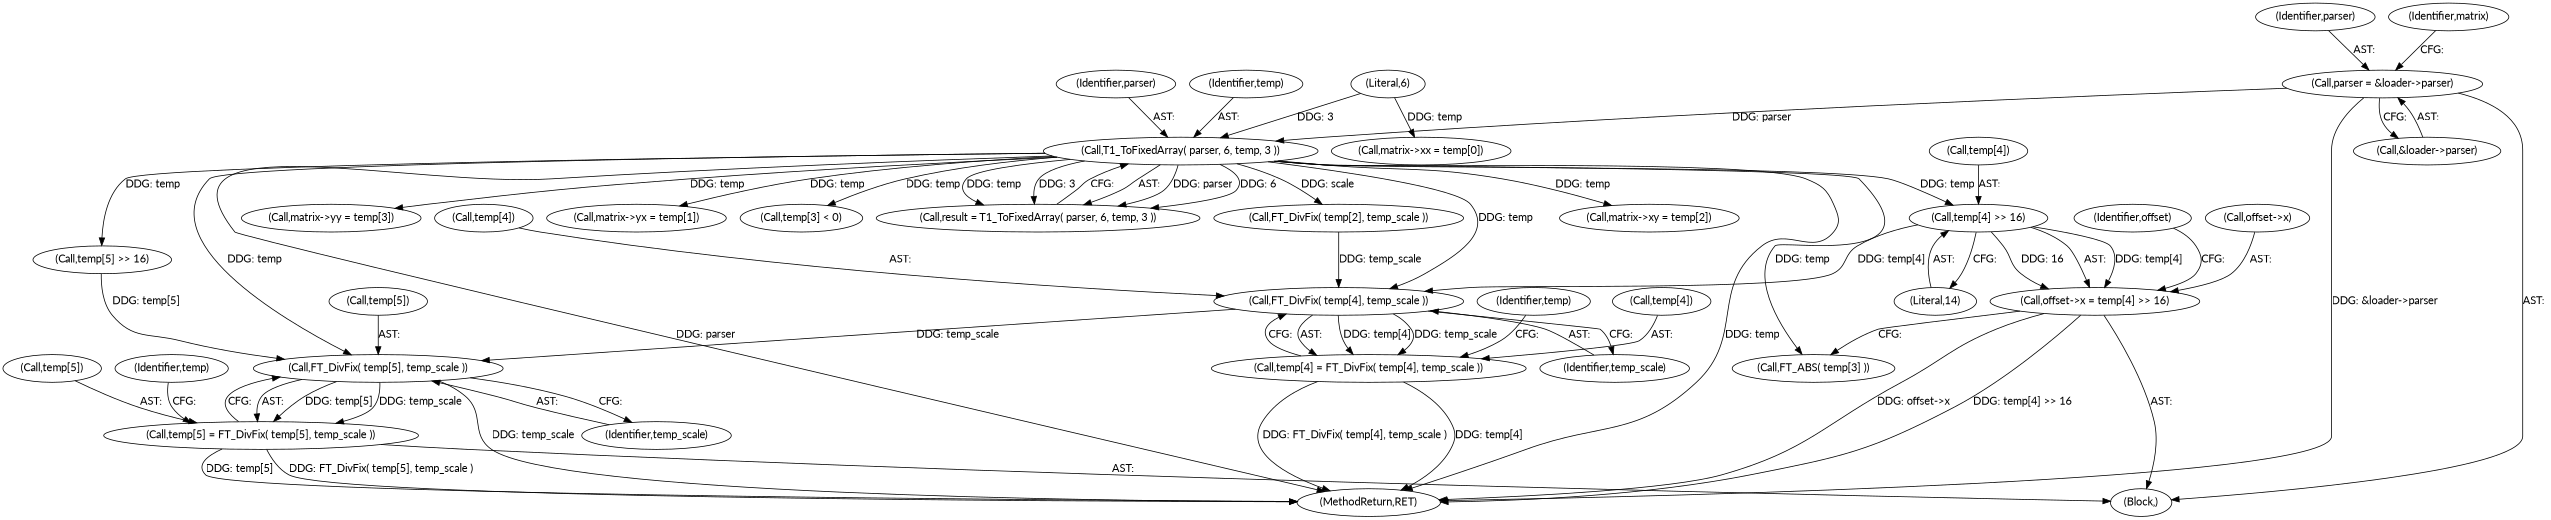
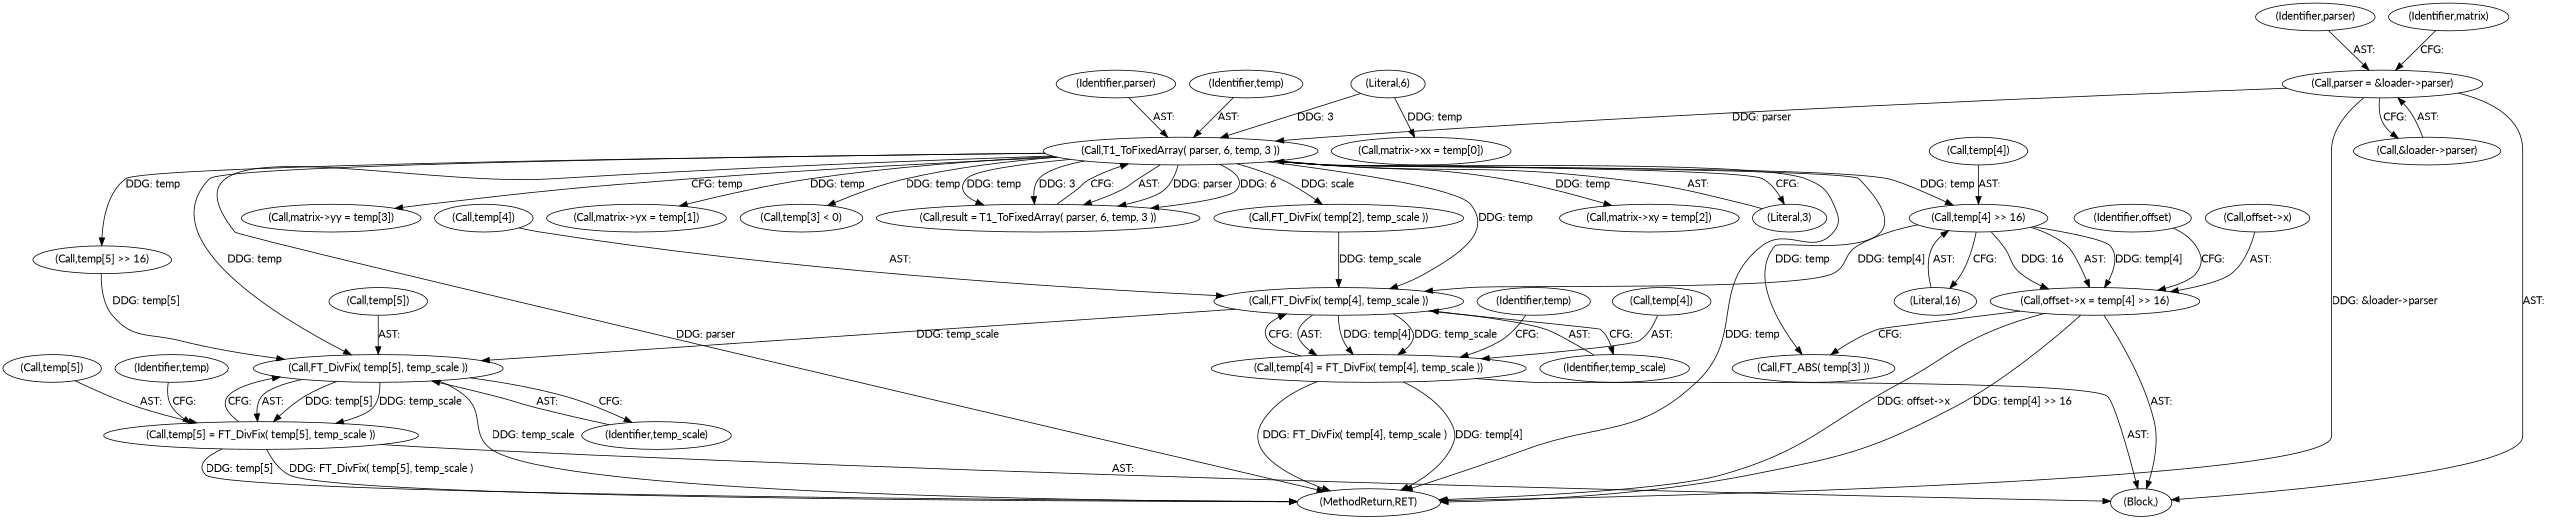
(717, 185) -> (717, 185)
none -> (1790, 218)
(1935, 301) -> (1935, 301)
none -> (1837, 383)
